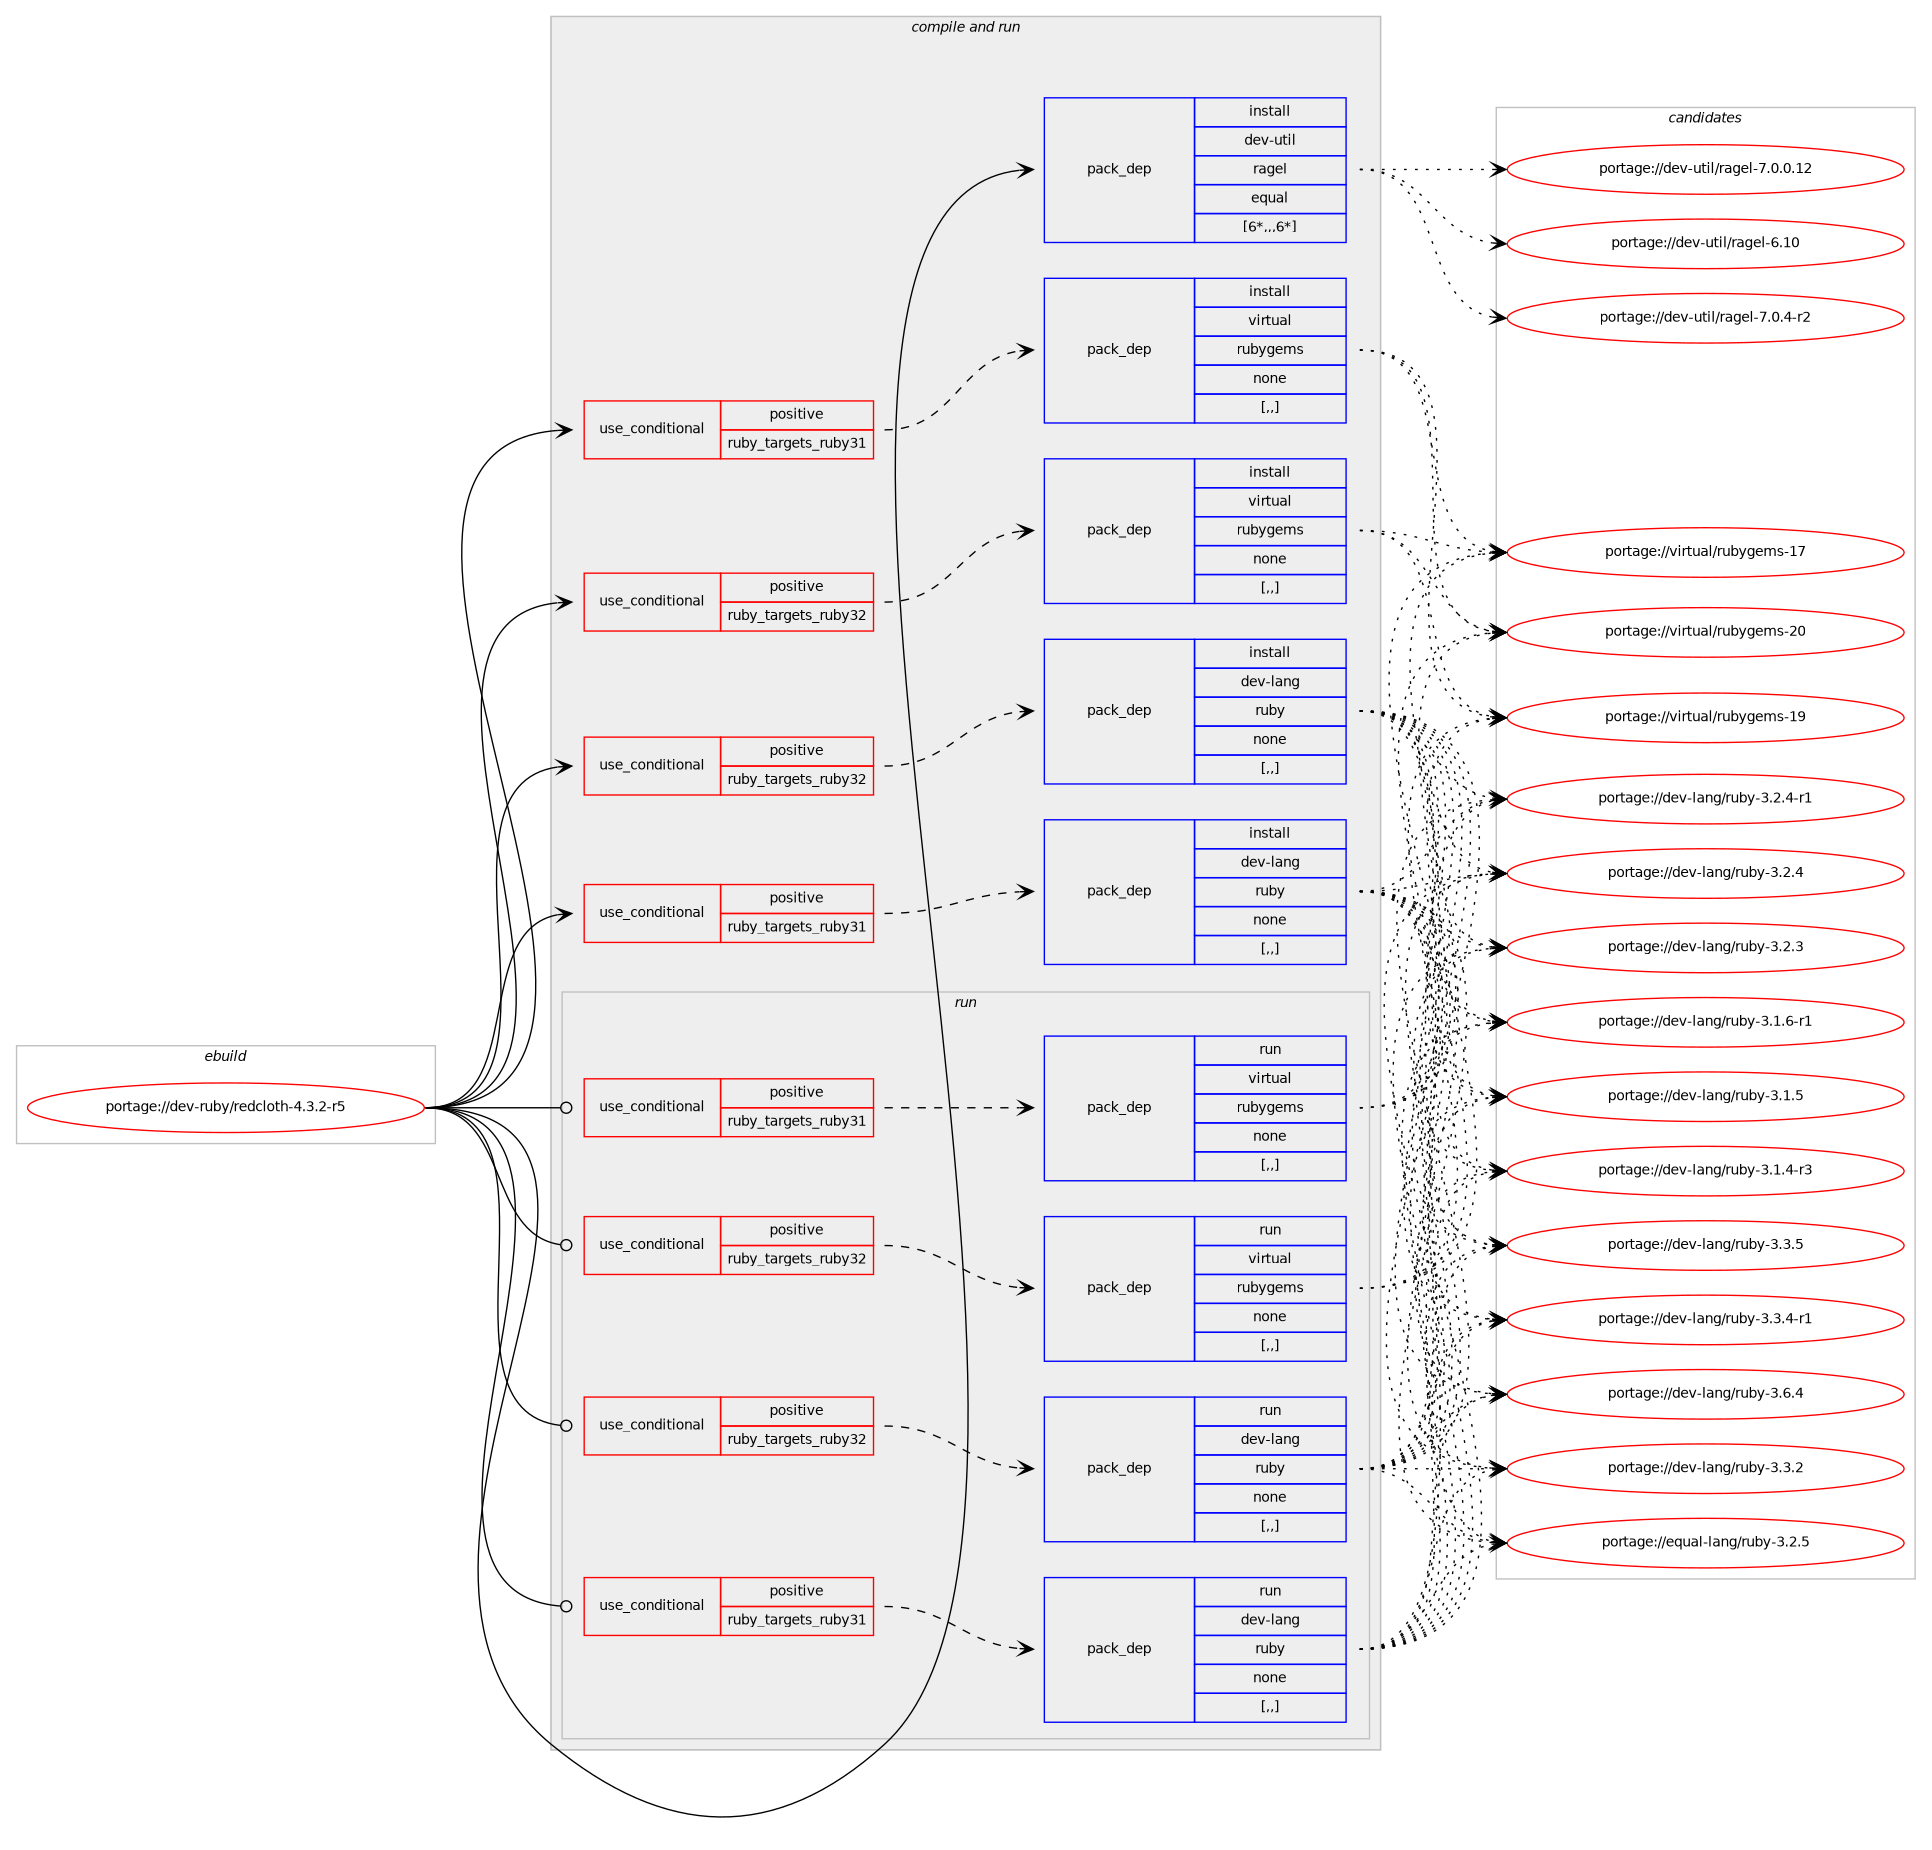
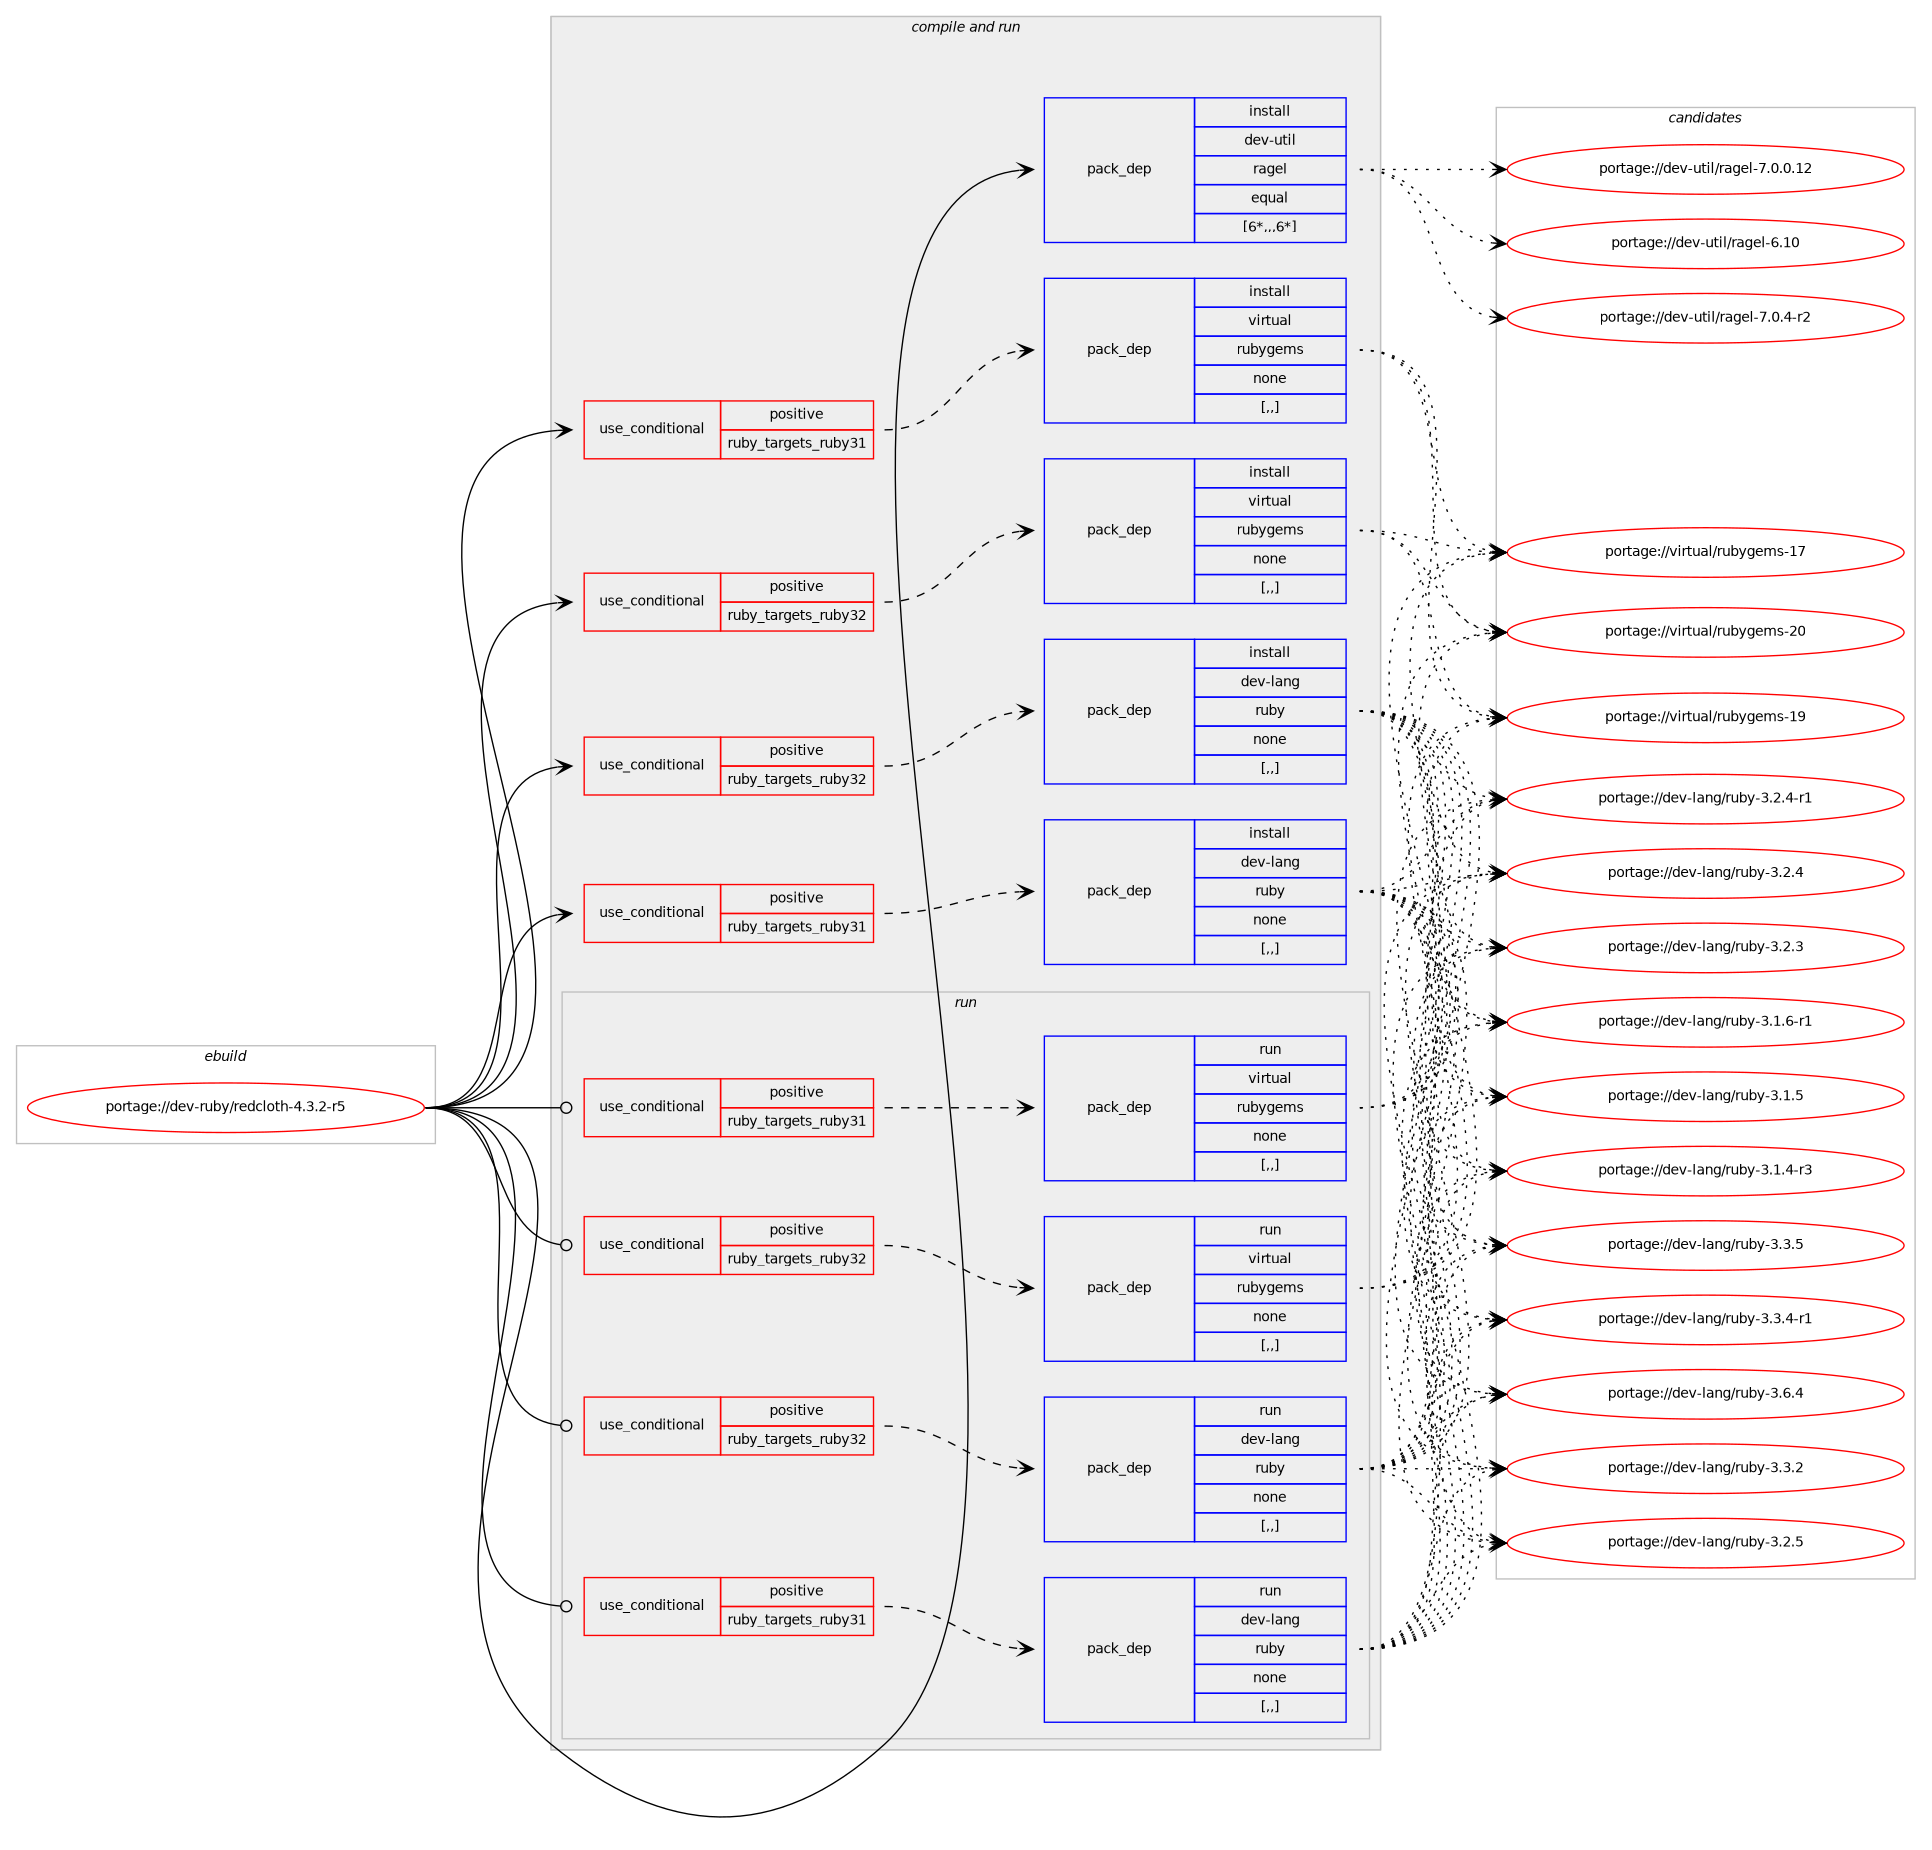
(1706, 1543) -> (1706, 1543)
